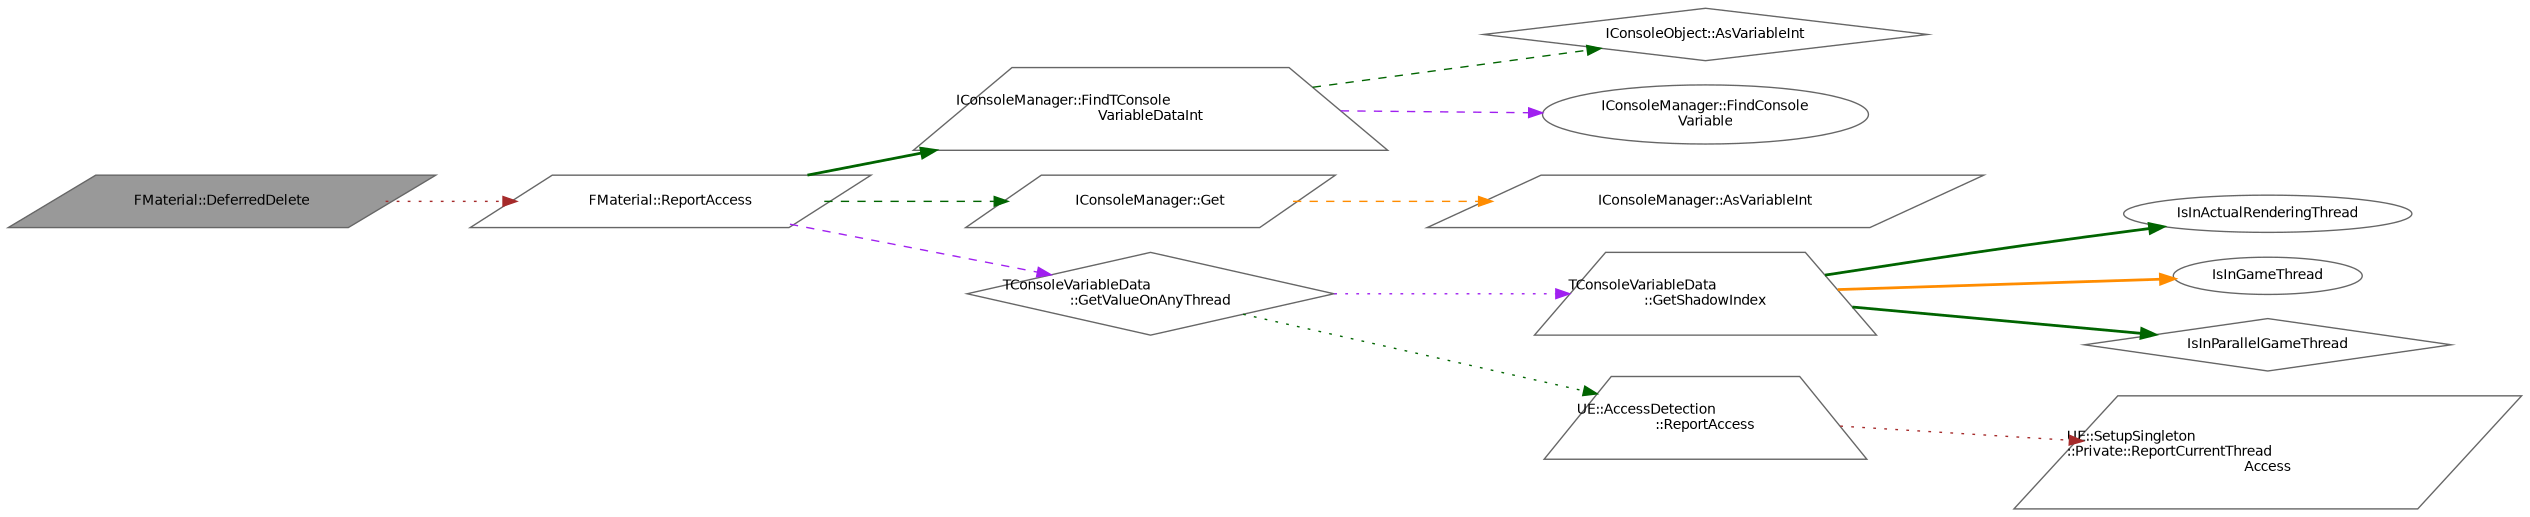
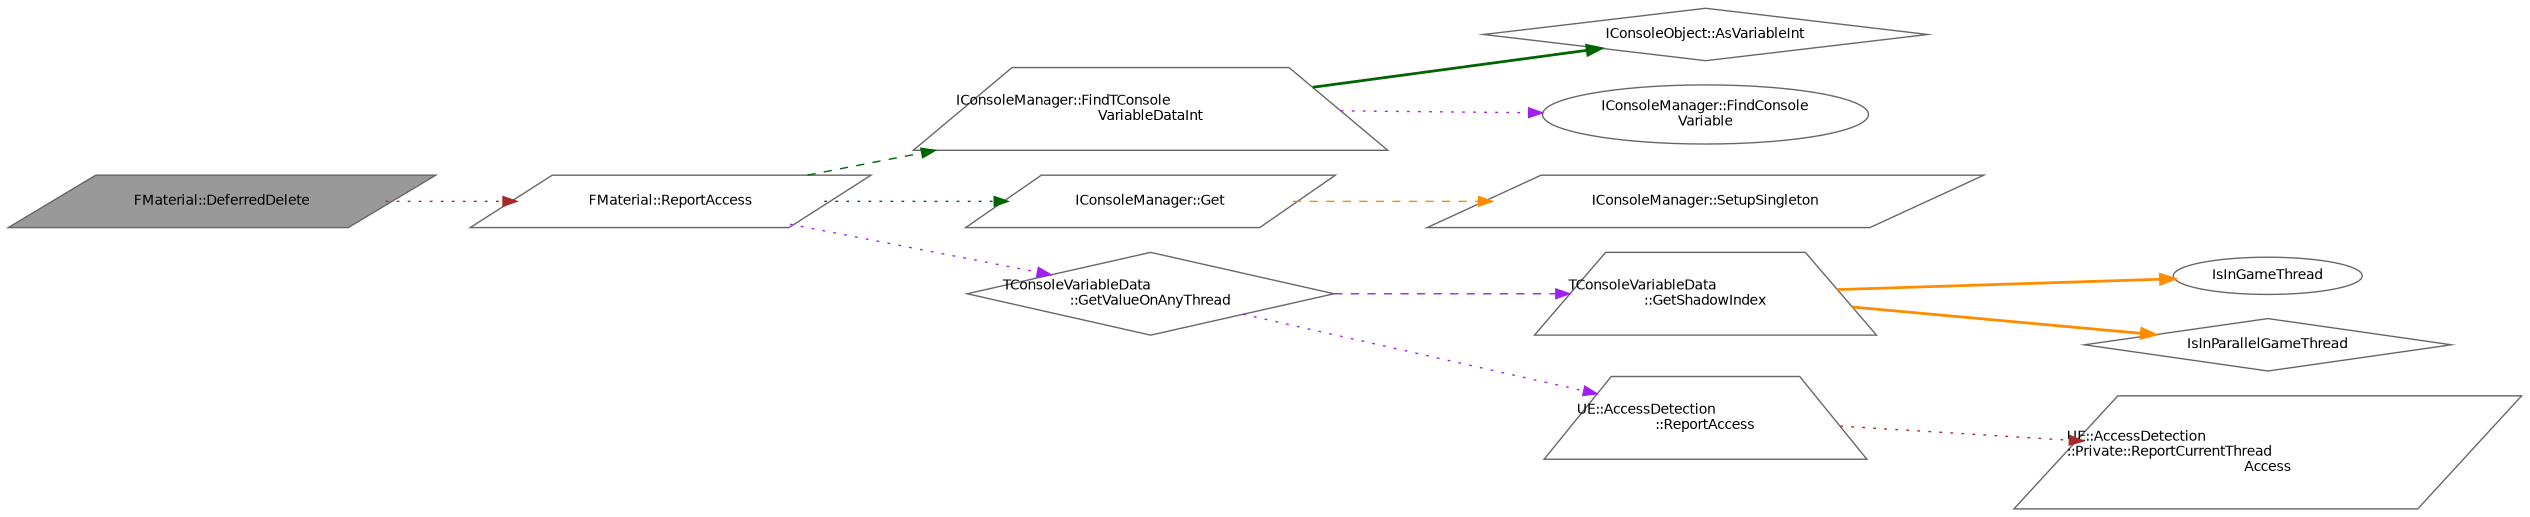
(1450, 69) -> (1450, 69)
(1435, 112) -> (1435, 112)
(864, 164) -> (864, 164)
(909, 201) -> (909, 201)
(1705, 201) -> (1705, 201)
(2268, 214) -> none
(914, 248) -> (914, 248)
(1445, 294) -> (1445, 294)
(1997, 320) -> (1997, 320)
(1413, 353) -> (1413, 353)
(2268, 452) -> (2268, 452)
